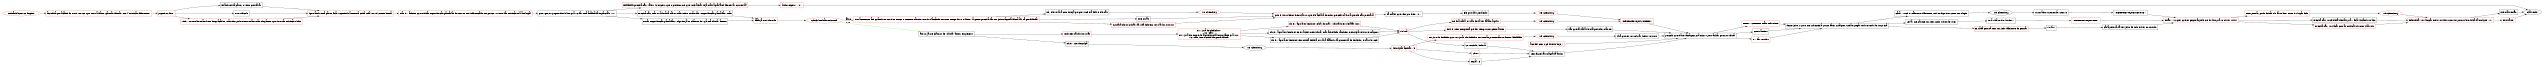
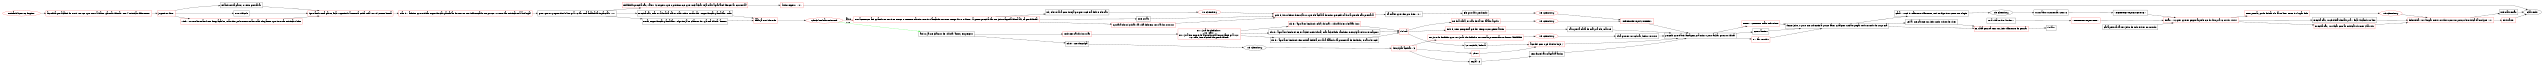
(1971, 21) -> (1965, 25)
(2079, 28) -> none
(1590, 29) -> (1590, 29)
(1510, 48) -> (1507, 45)
(1504, 54) -> (1507, 51)
